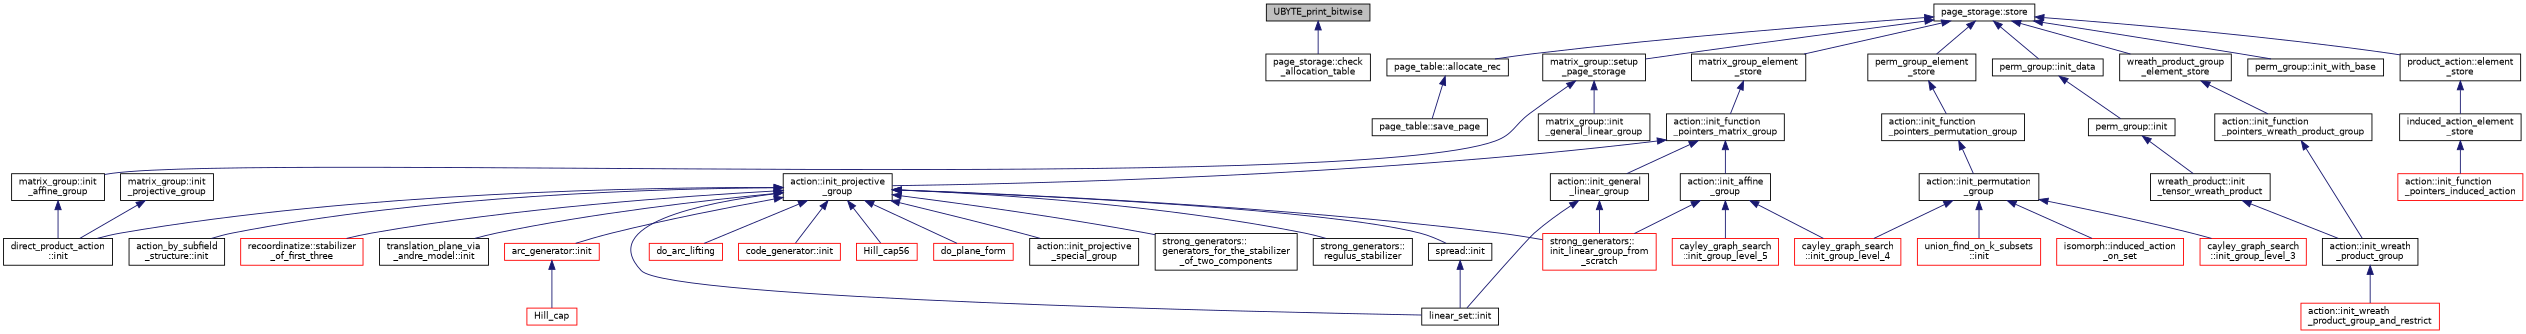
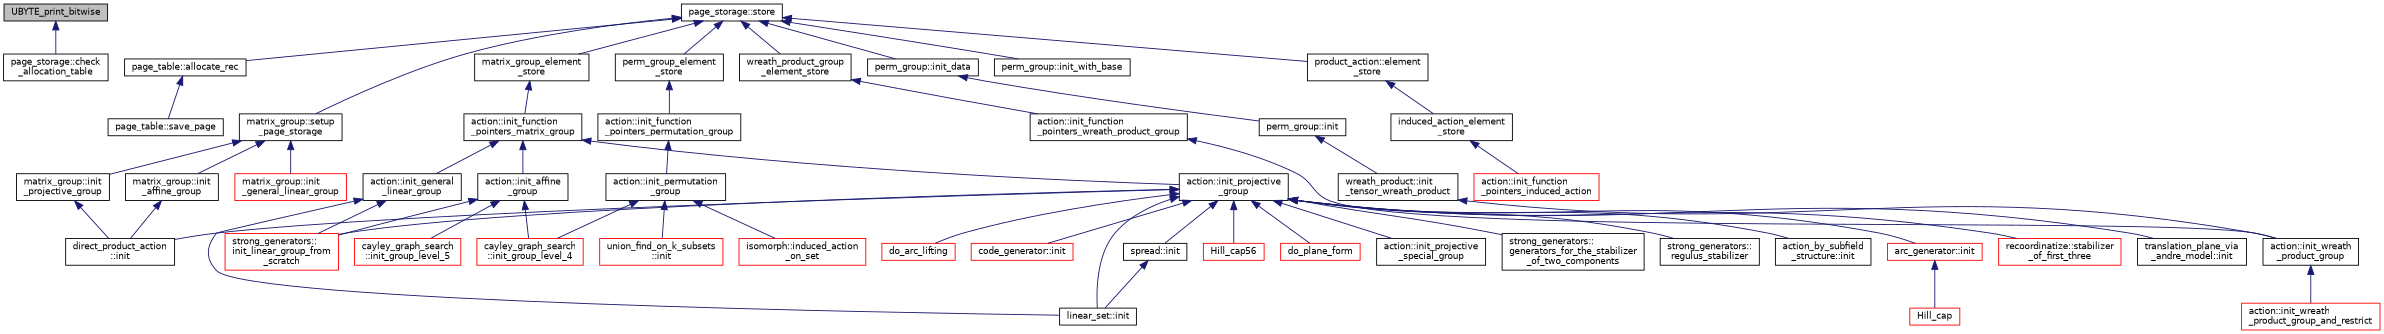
(1594, 127) -> (291, 187)
none -> (171, 159)
(2253, 252) -> none
